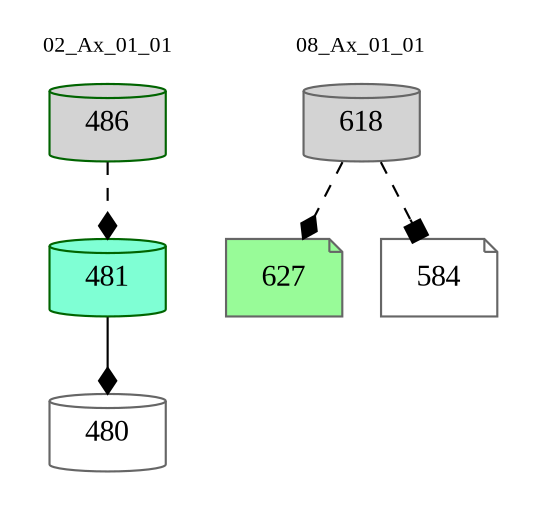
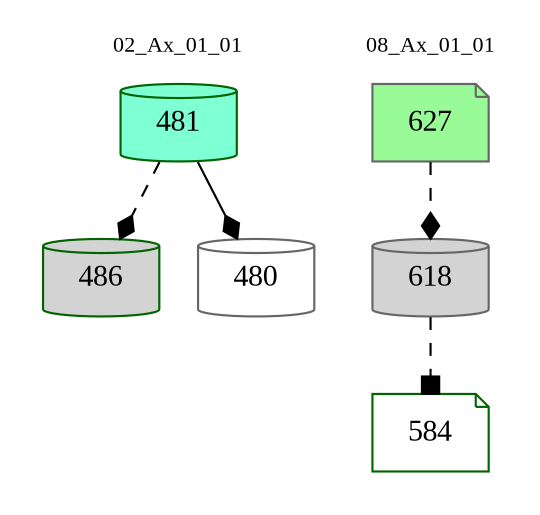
(108, 187) -> (146, 189)
(329, 189) -> (431, 187)
(439, 278) -> (431, 433)
